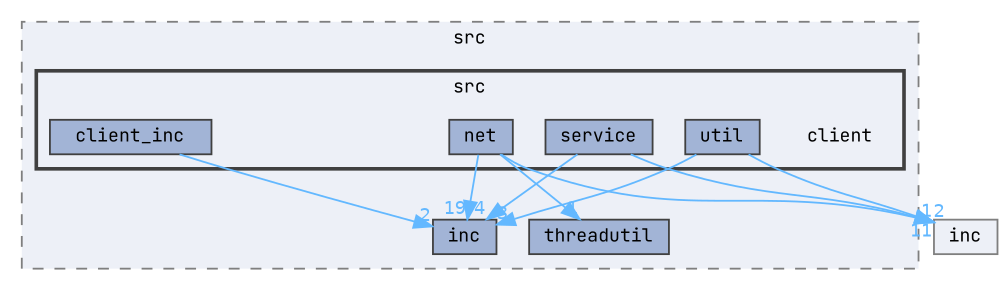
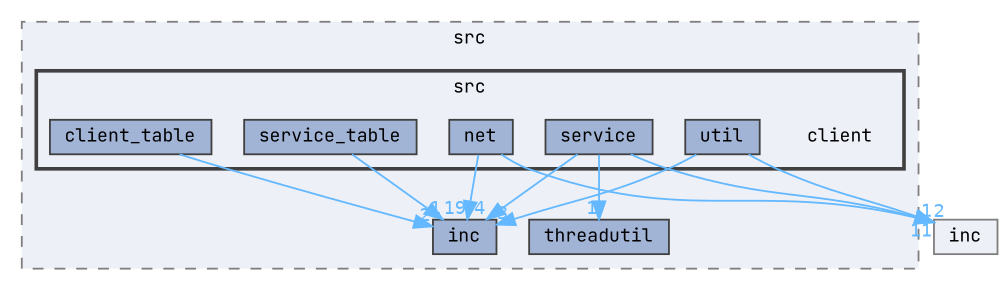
(131, 137) -> (131, 137)
none -> (330, 137)
(546, 192) -> (599, 178)
